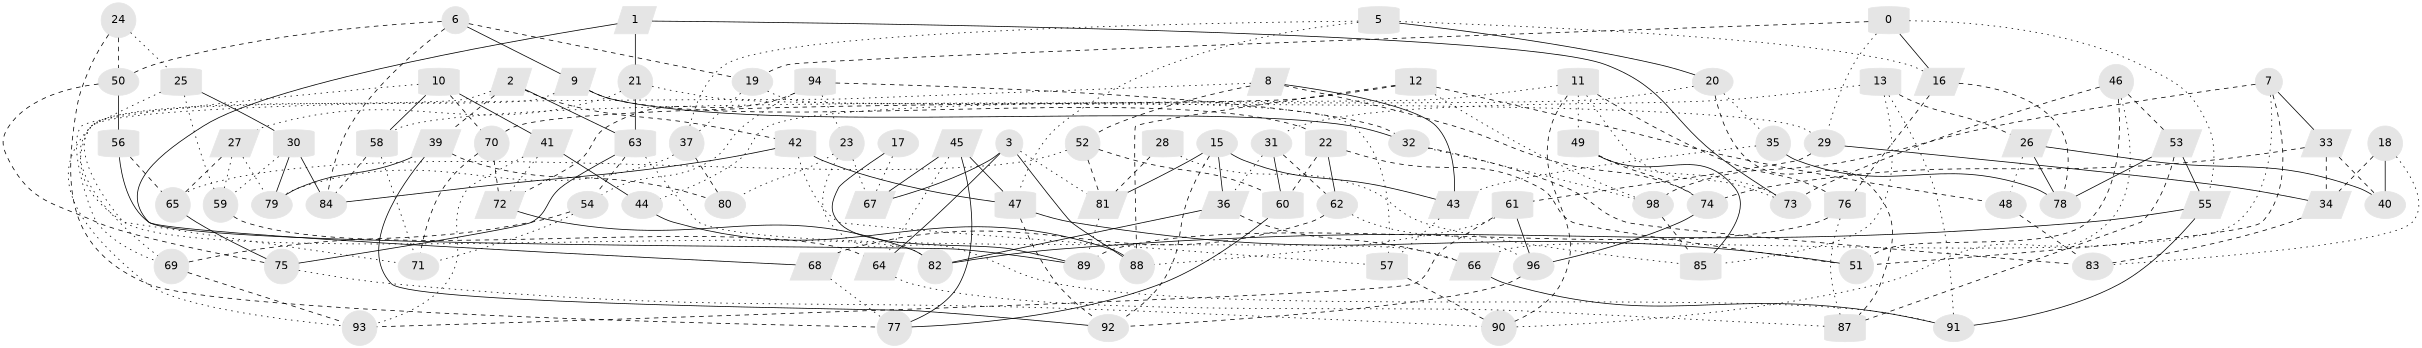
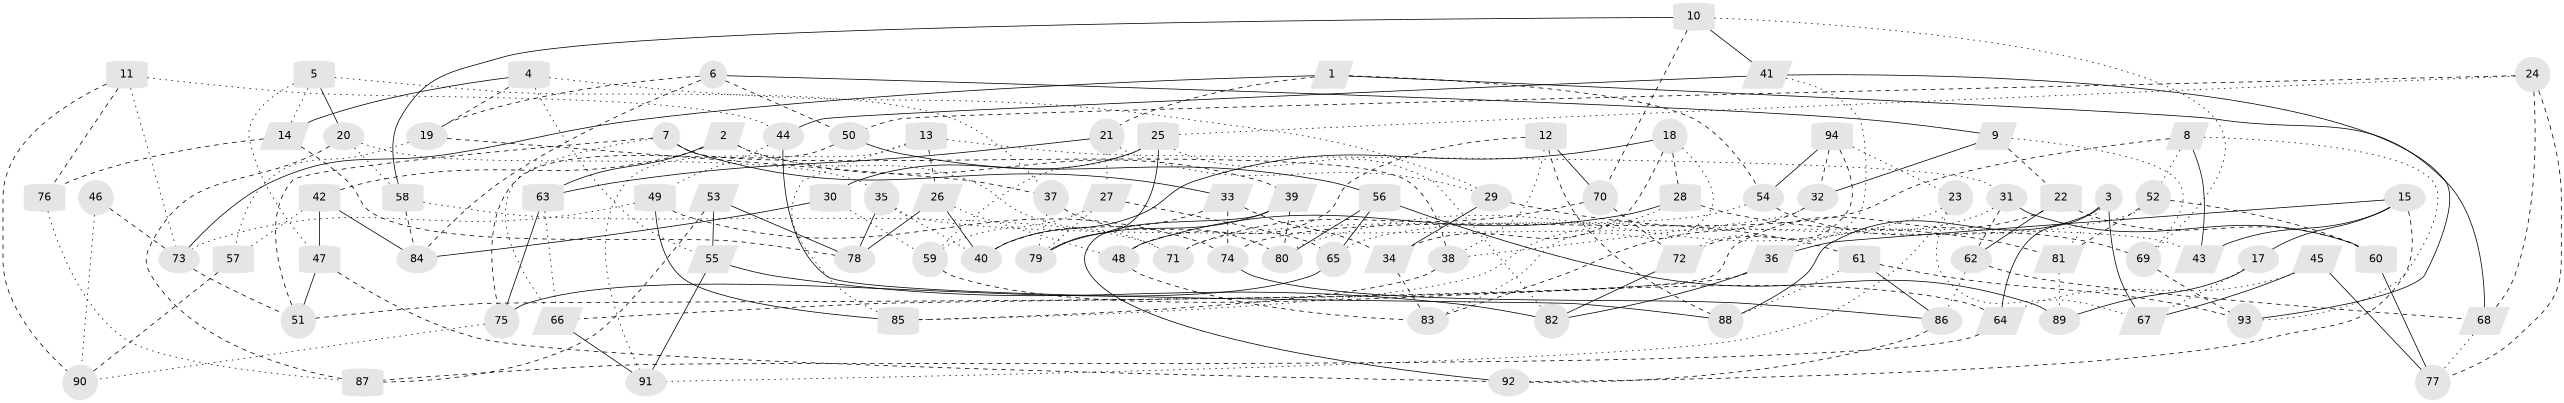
(1889, 20) -> (529, 75)
(635, 49) -> (1250, 86)
(1939, 82) -> (285, 136)
(1203, 97) -> (2171, 166)
(949, 105) -> (1573, 167)
(2146, 112) -> none
(1578, 114) -> (721, 165)
(715, 117) -> (609, 151)
(721, 152) -> (1794, 170)
none -> (1675, 169)
(986, 174) -> none
(1166, 174) -> (2301, 236)
(282, 175) -> (1149, 198)
(611, 175) -> (1569, 91)
(149, 178) -> (1357, 228)
none -> (2531, 203)
(1653, 205) -> (1448, 259)
none -> (1301, 216)
none -> (924, 225)
(457, 227) -> (2259, 106)
(1428, 229) -> none
none -> (1328, 230)
(1463, 236) -> none
(2036, 239) -> (238, 292)
(1534, 267) -> (1942, 321)
(1405, 309) -> (1182, 363)
